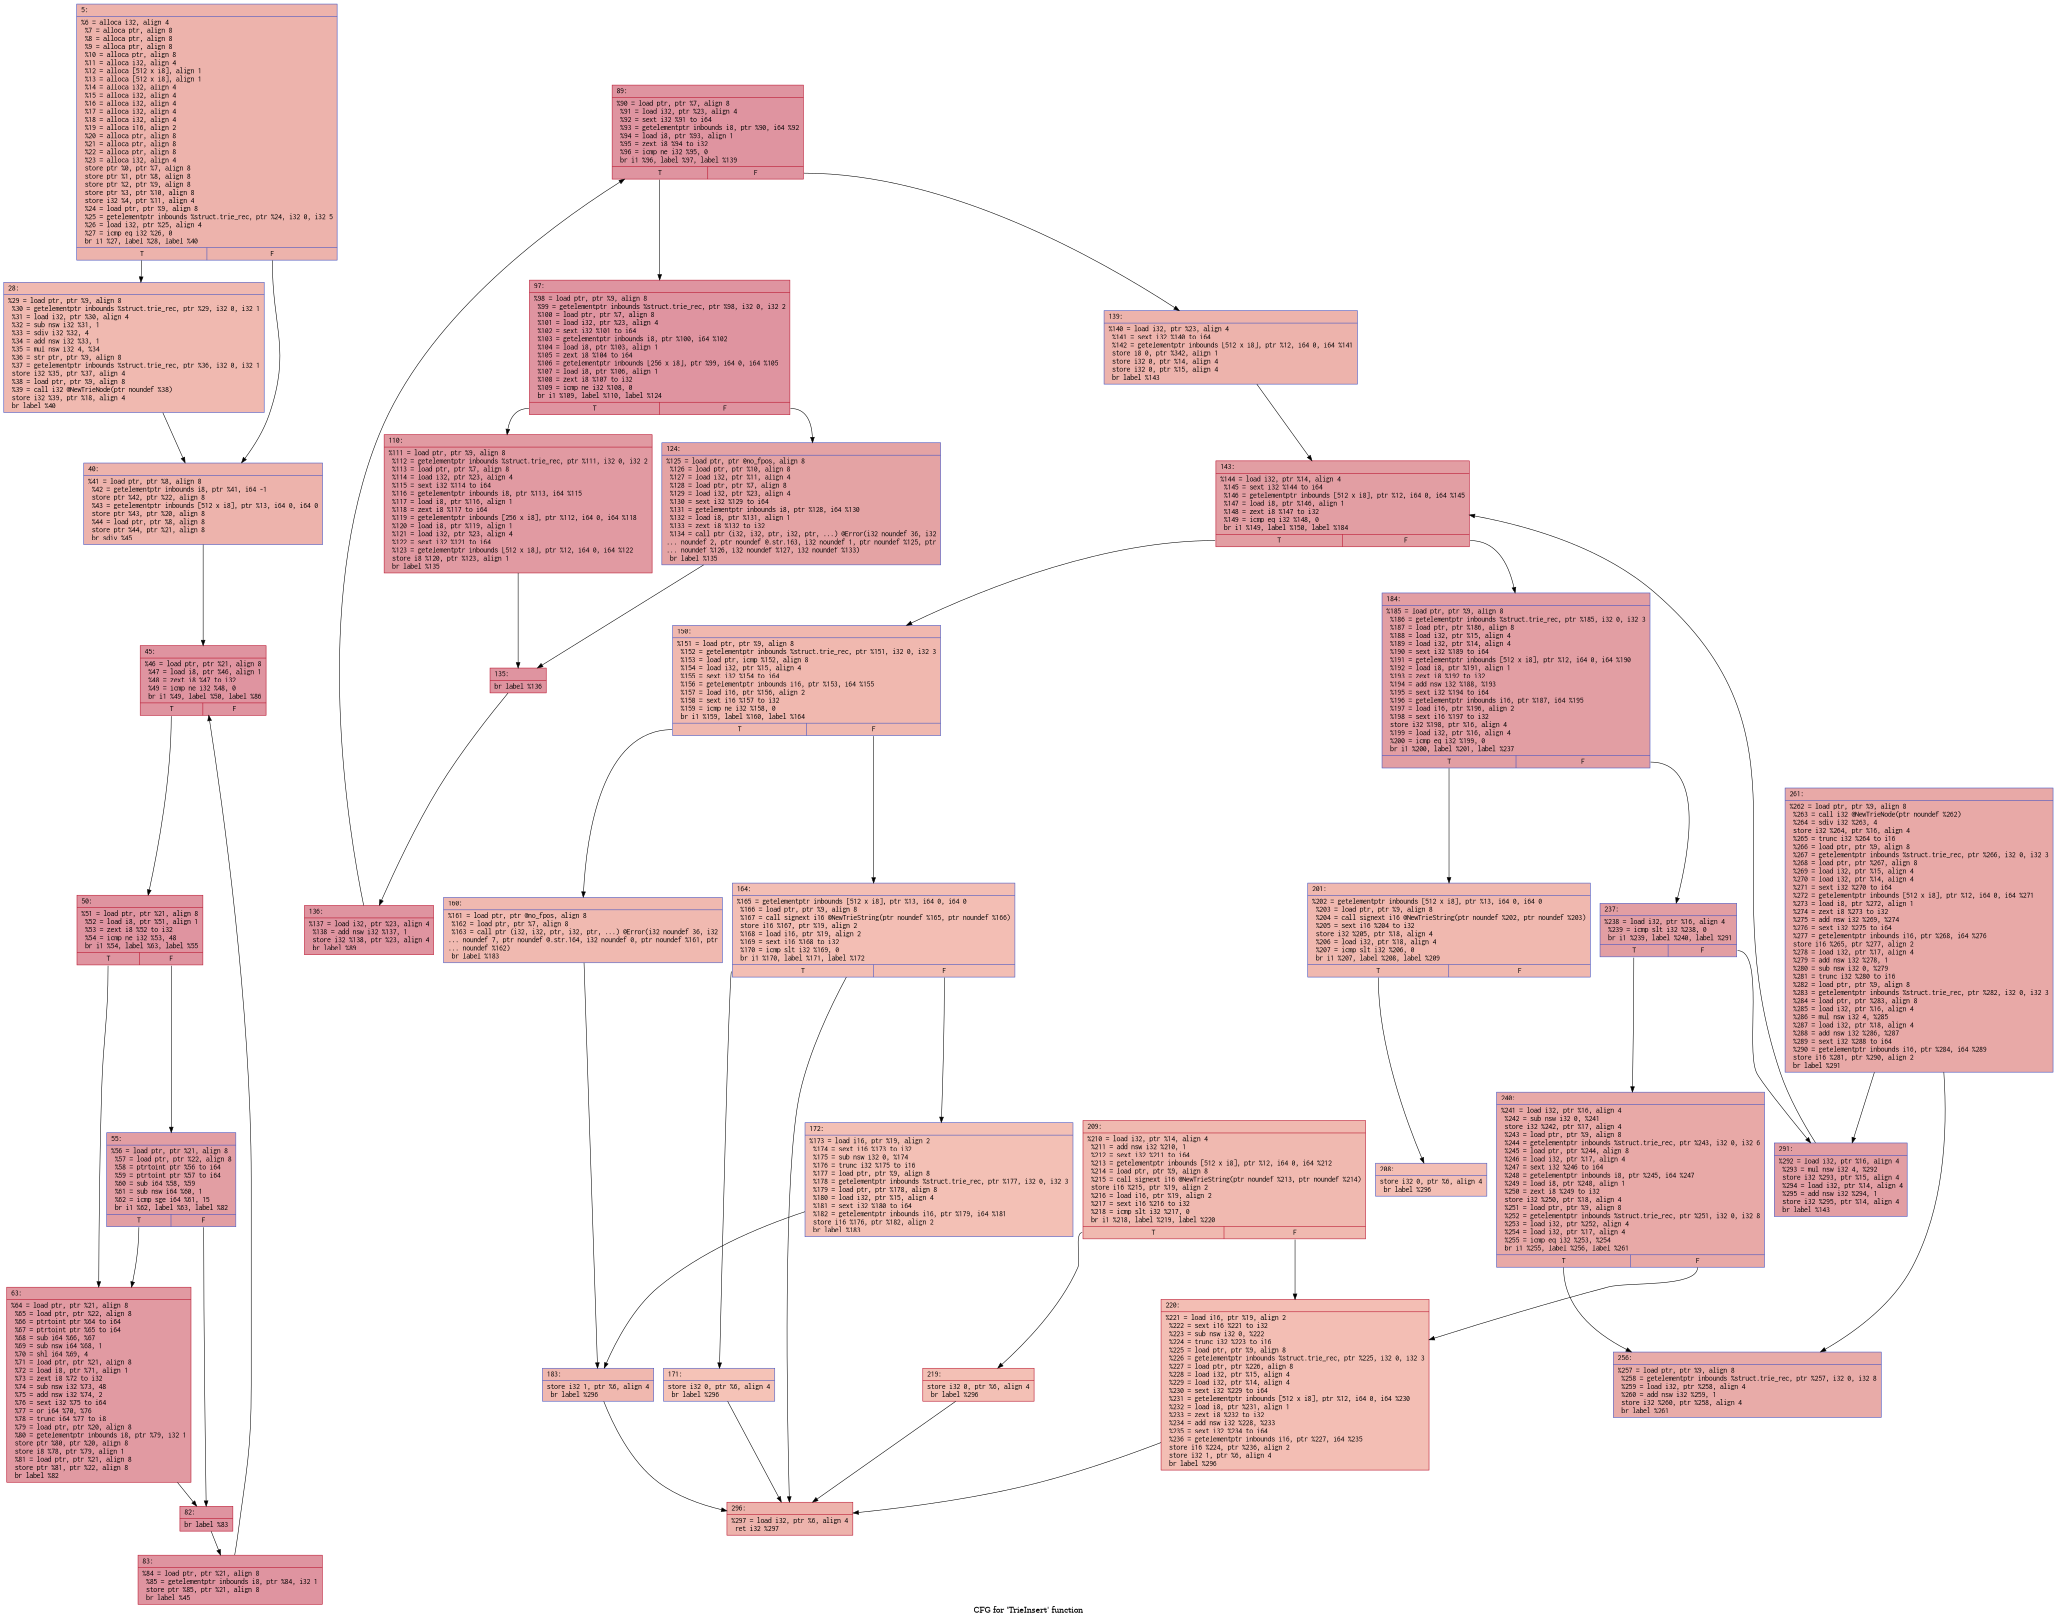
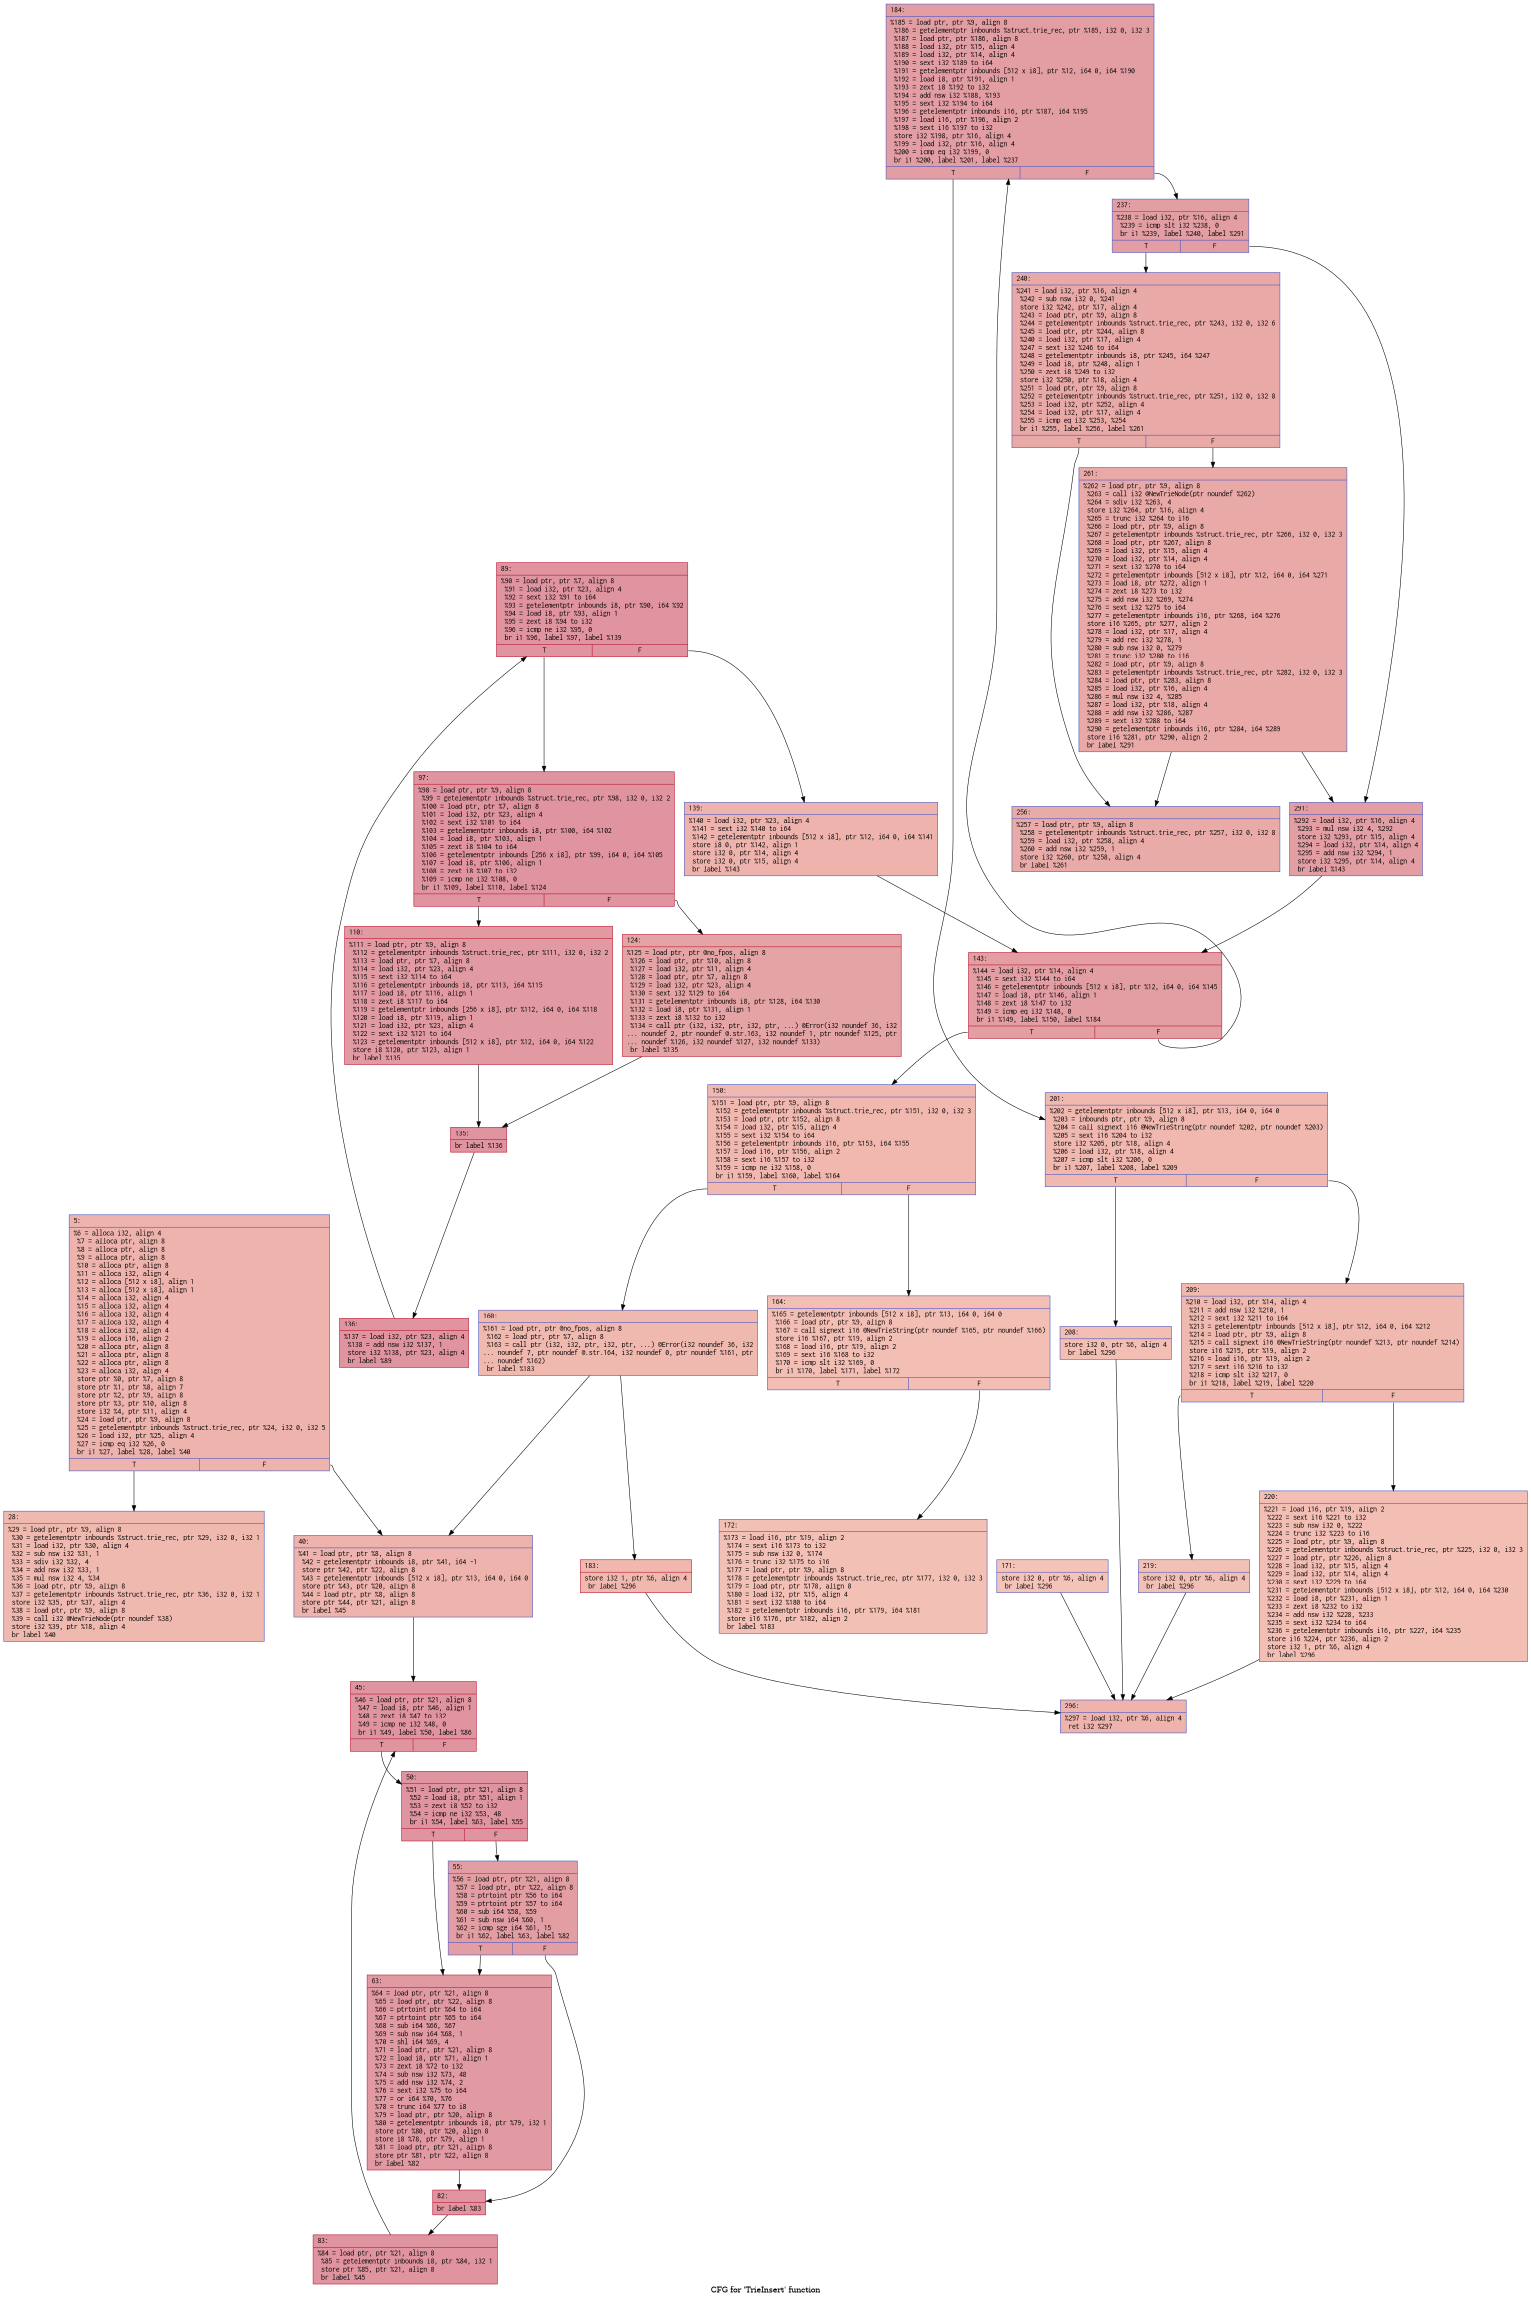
(136, 176) -> (128, 1387)
(1163, 353) -> (743, 845)
(65, 357) -> (67, 1586)
(173, 435) -> (521, 1453)
(801, 504) -> (762, 995)
(110, 538) -> (322, 1611)
(743, 660) -> (776, 1119)
(1372, 910) -> (1117, 1119)
(1839, 960) -> (1133, 640)
(1563, 1159) -> (1078, 340)
(725, 1167) -> none
(1224, 1180) -> (1323, 1343)
none -> (1359, 1222)
(788, 1232) -> (1119, 1527)
(688, 1266) -> none
(1567, 1298) -> (1213, 455)
(598, 1385) -> (636, 1576)
(978, 1385) -> (1194, 1576)
(1295, 1385) -> (1393, 1576)
(790, 1519) -> (1123, 1716)
